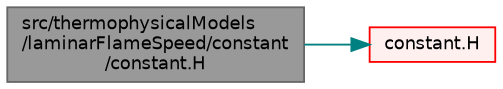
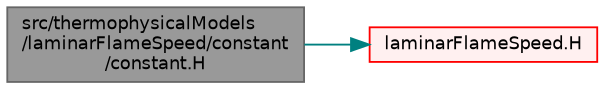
(432, 45) -> (483, 45)
